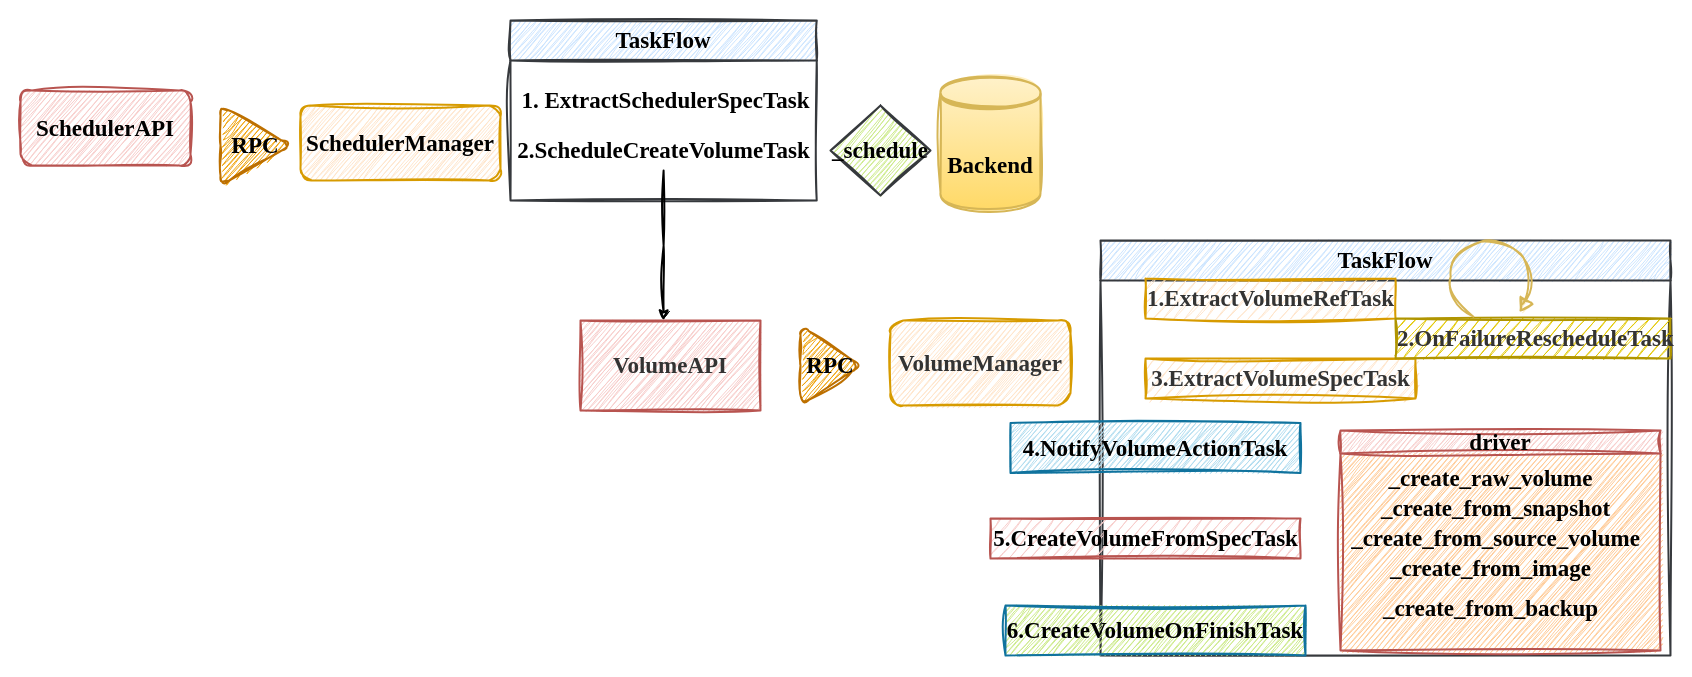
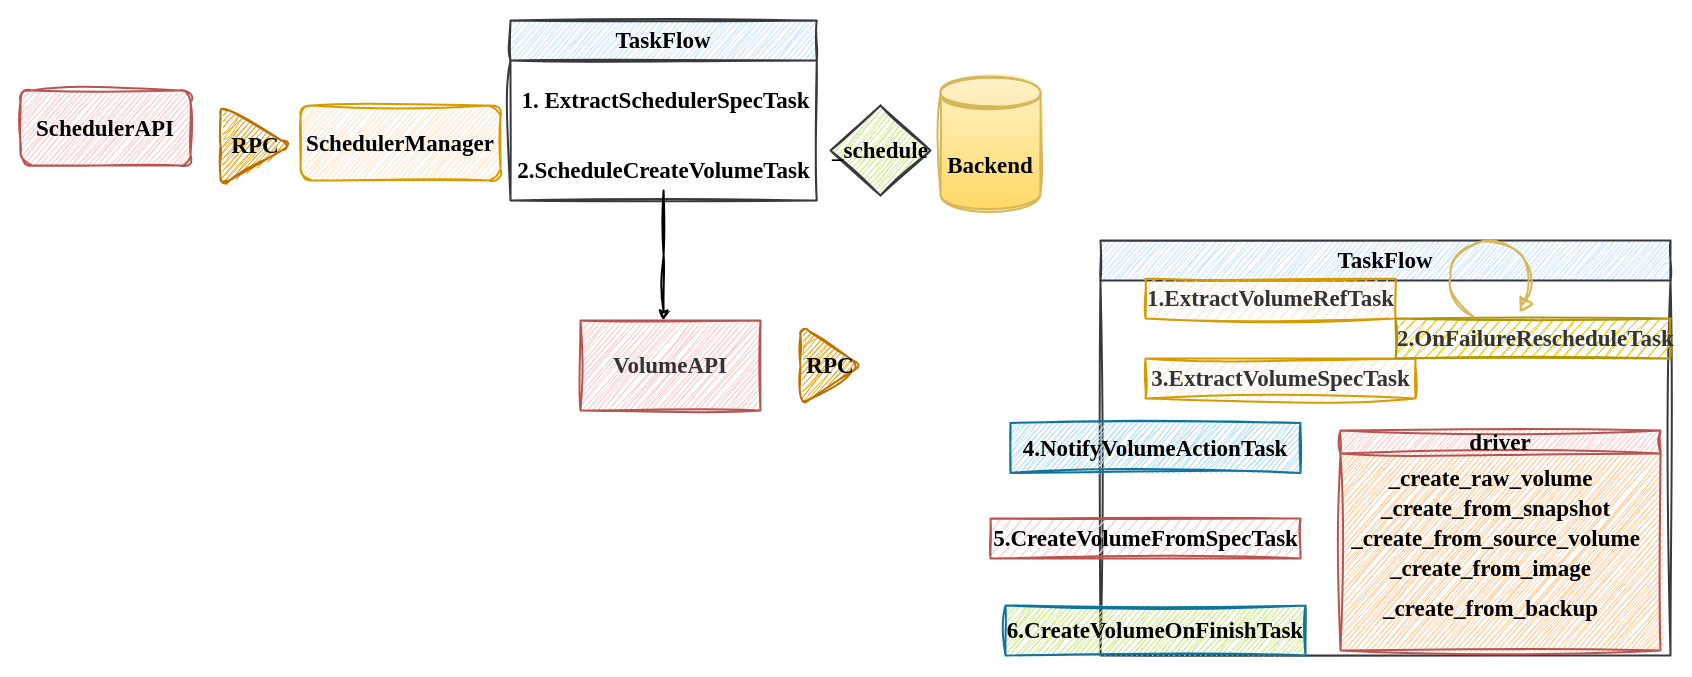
(664, 151) -> (664, 171)
(981, 363) -> none
